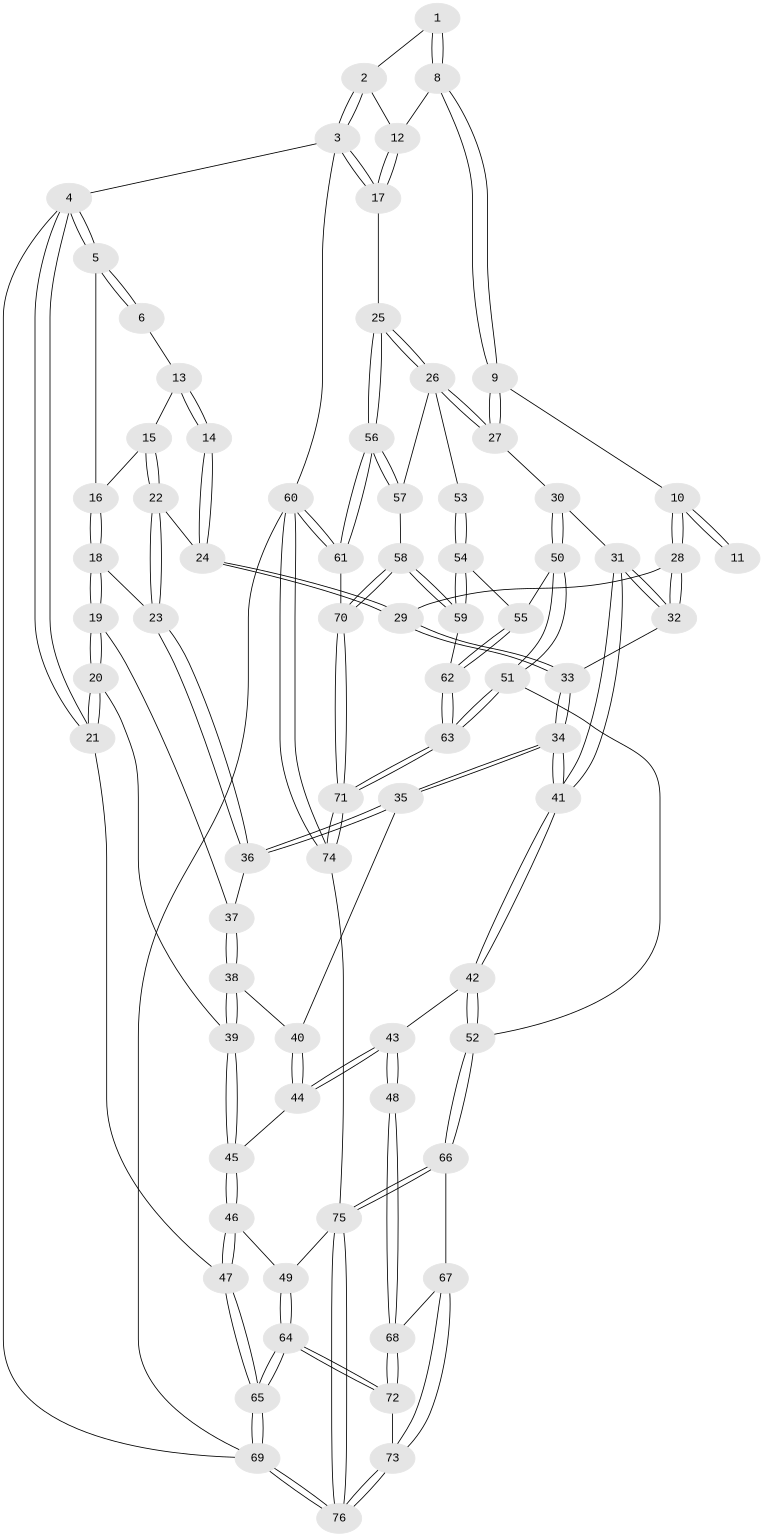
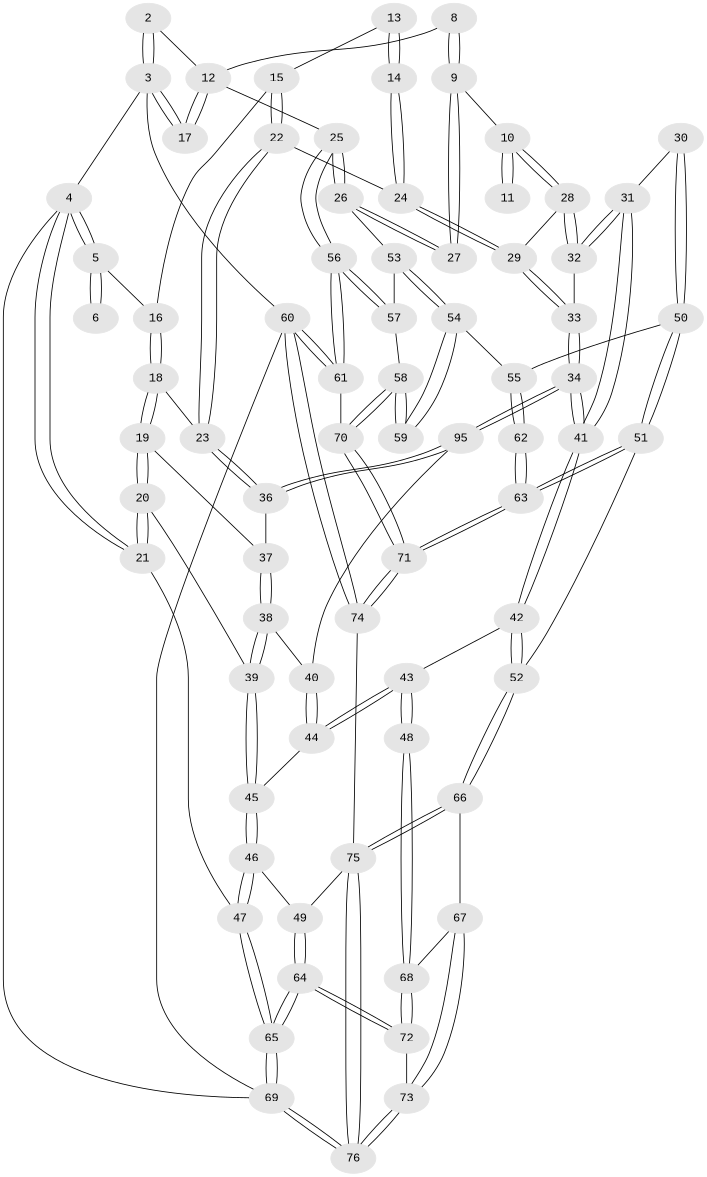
(438, 18) -> none
(378, 258) -> (266, 105)
(160, 348) -> none
(416, 438) -> (394, 288)
(526, 468) -> none
(454, 649) -> none
(401, 798) -> (461, 438)
